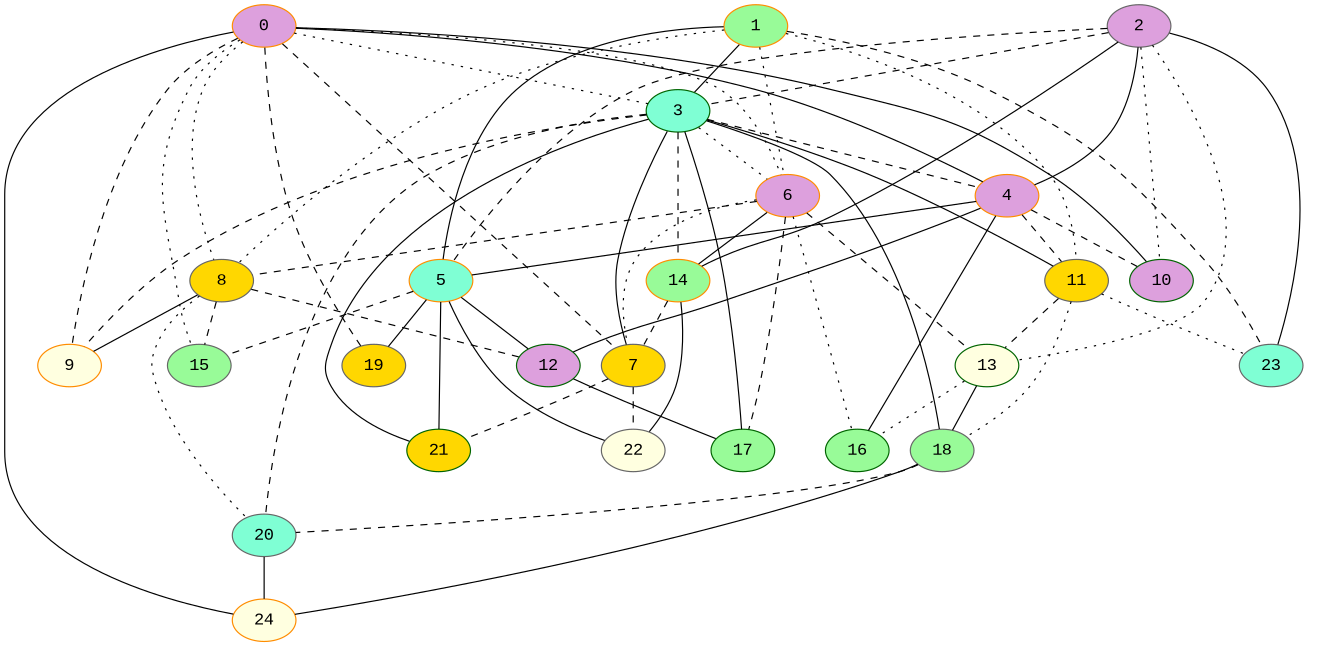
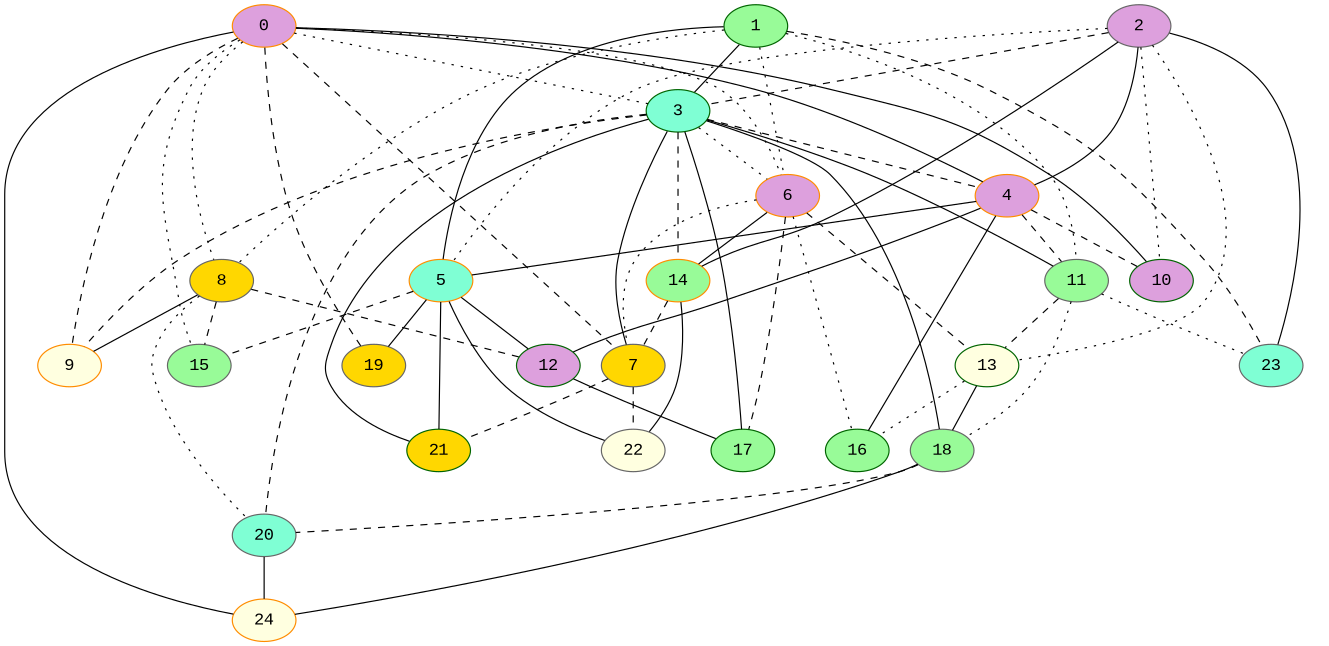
(756, 26) -> (756, 26)
(744, 62) -> (744, 62)
(517, 236) -> none
(1077, 281) -> (1077, 281)
